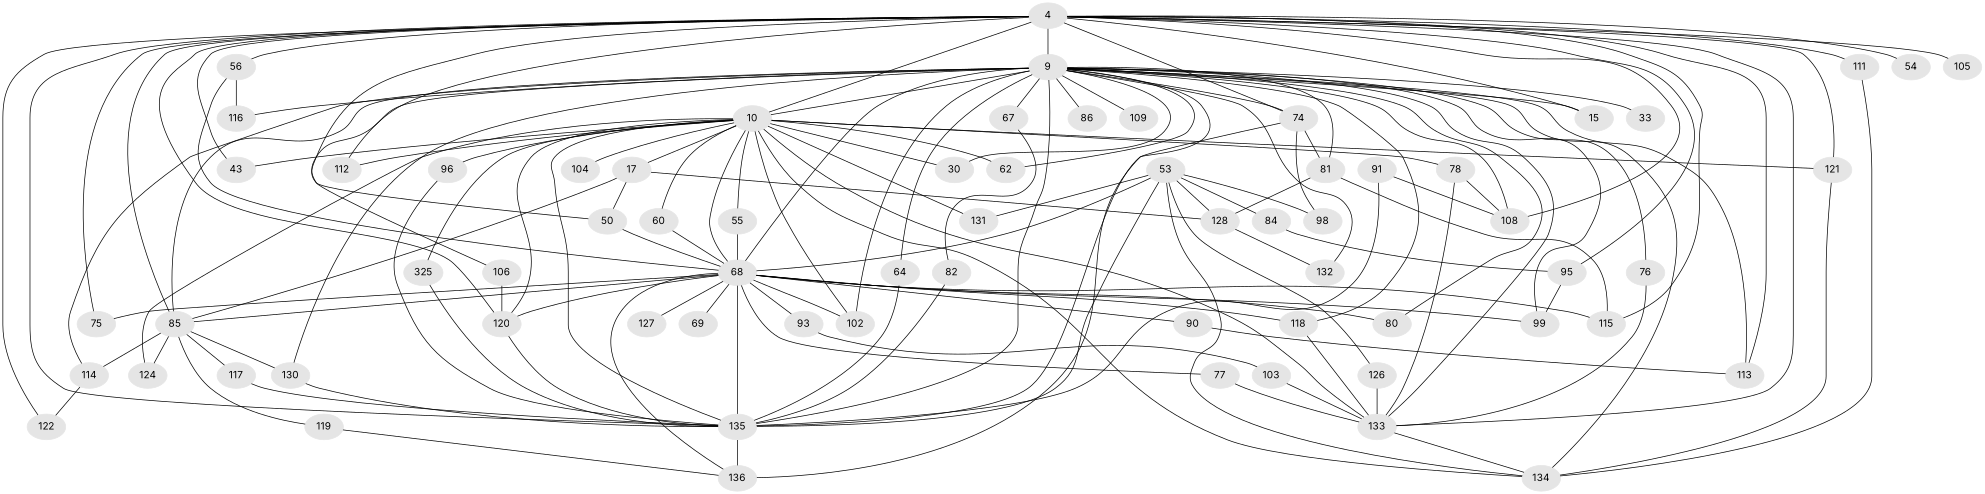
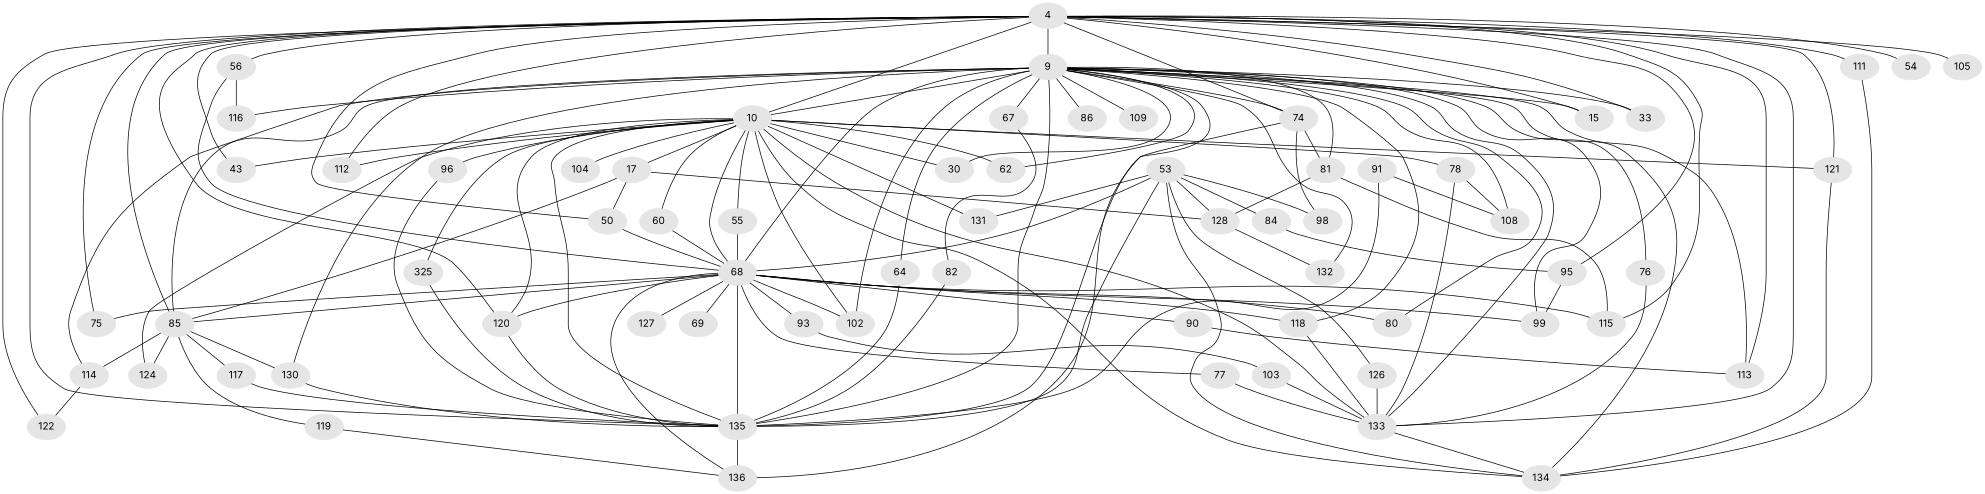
(1480, 54) -> (1352, 46)
(502, 273) -> none
